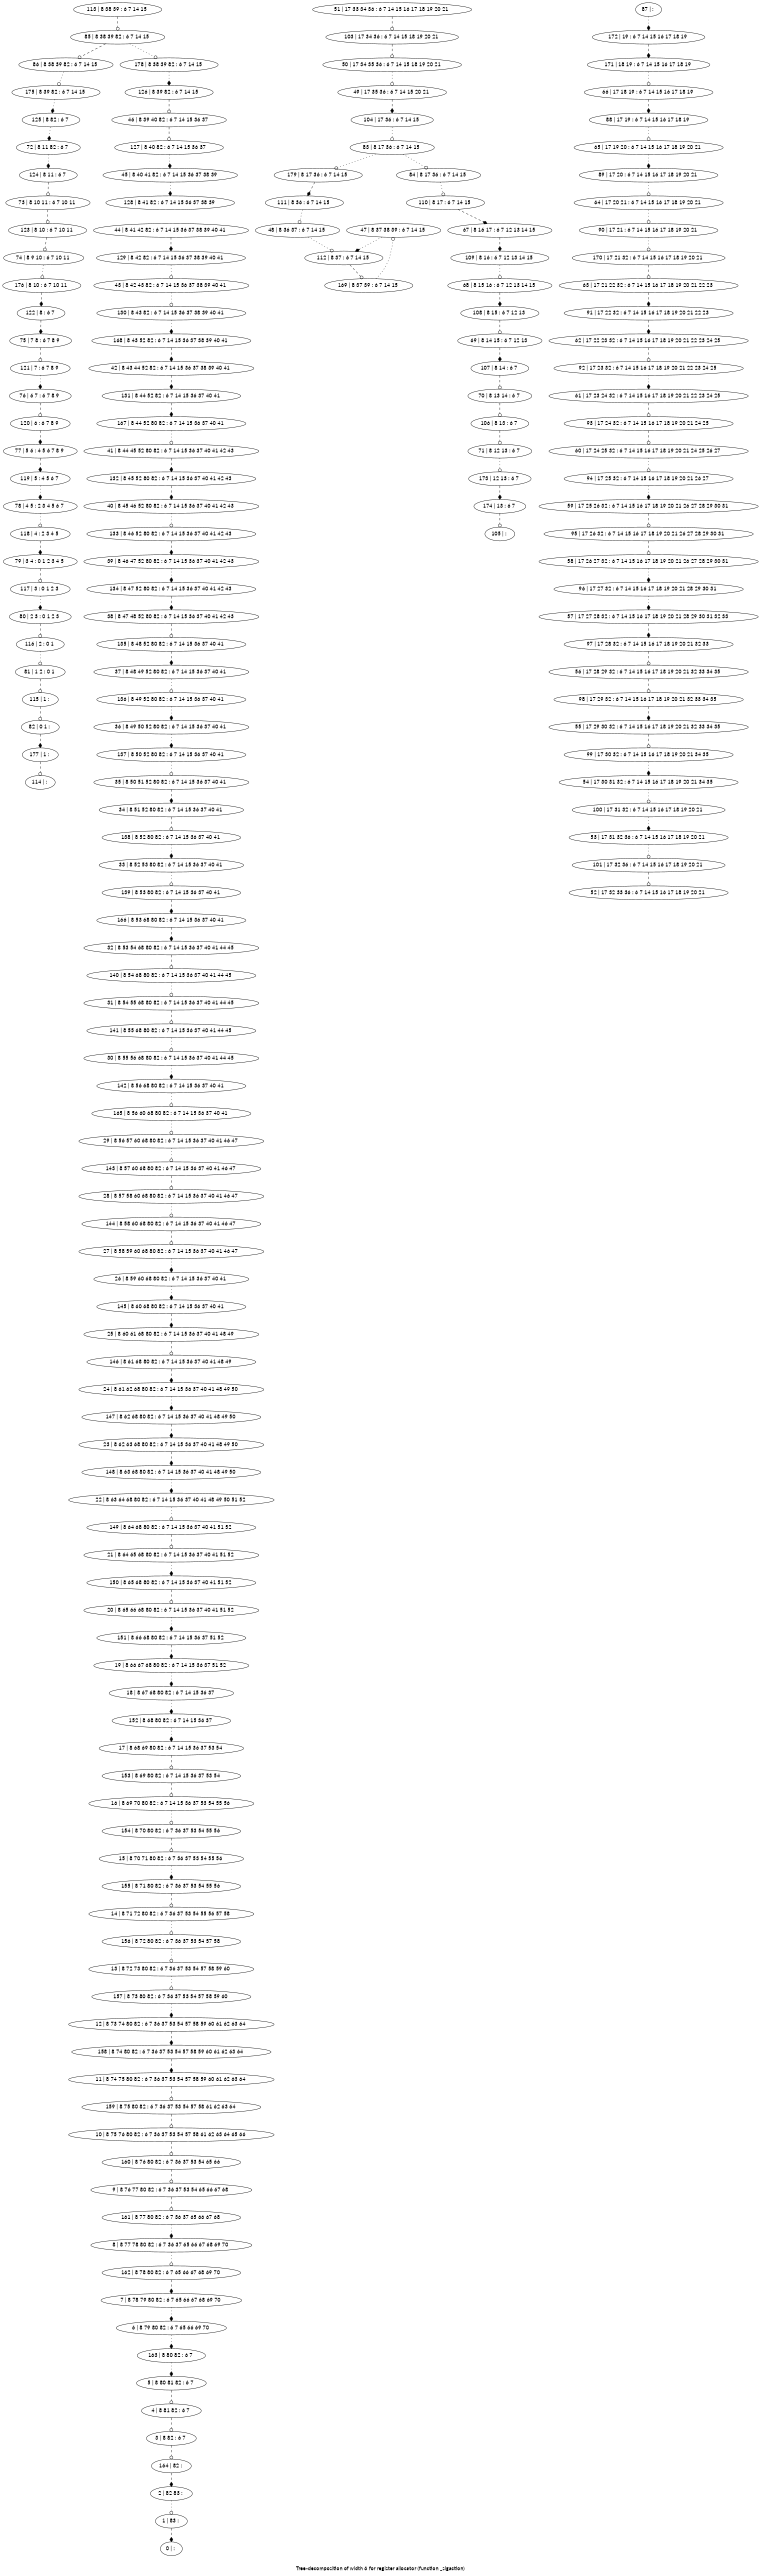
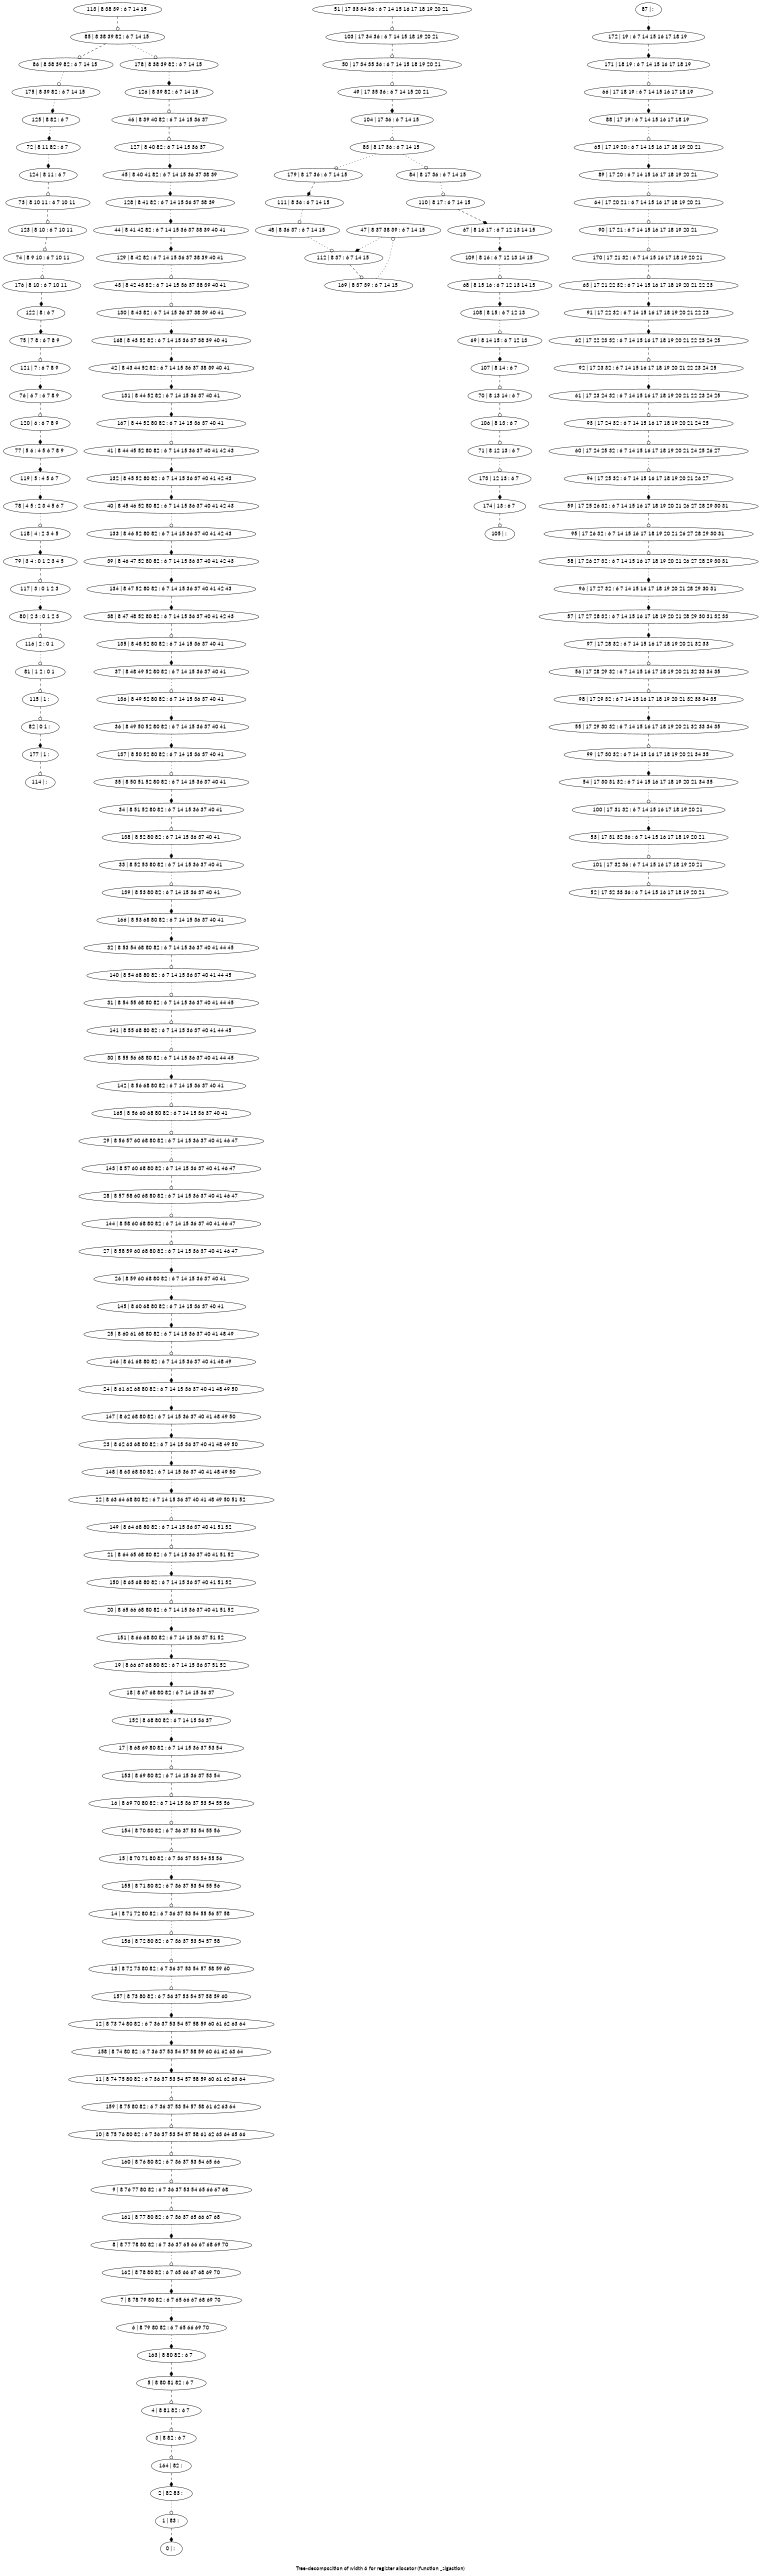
none -> (171, 214)
(500, 325) -> (500, 325)
(171, 2367) -> (171, 2367)
